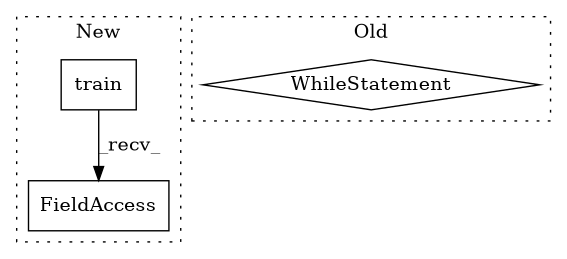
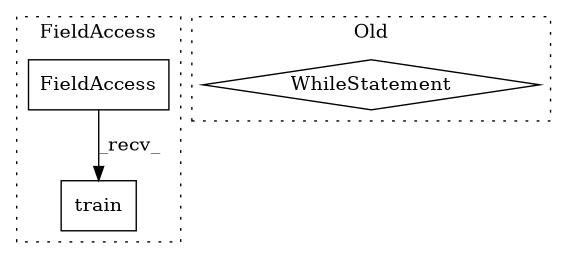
(99, 33) -> (99, 33)
(99, 138) -> (99, 138)
